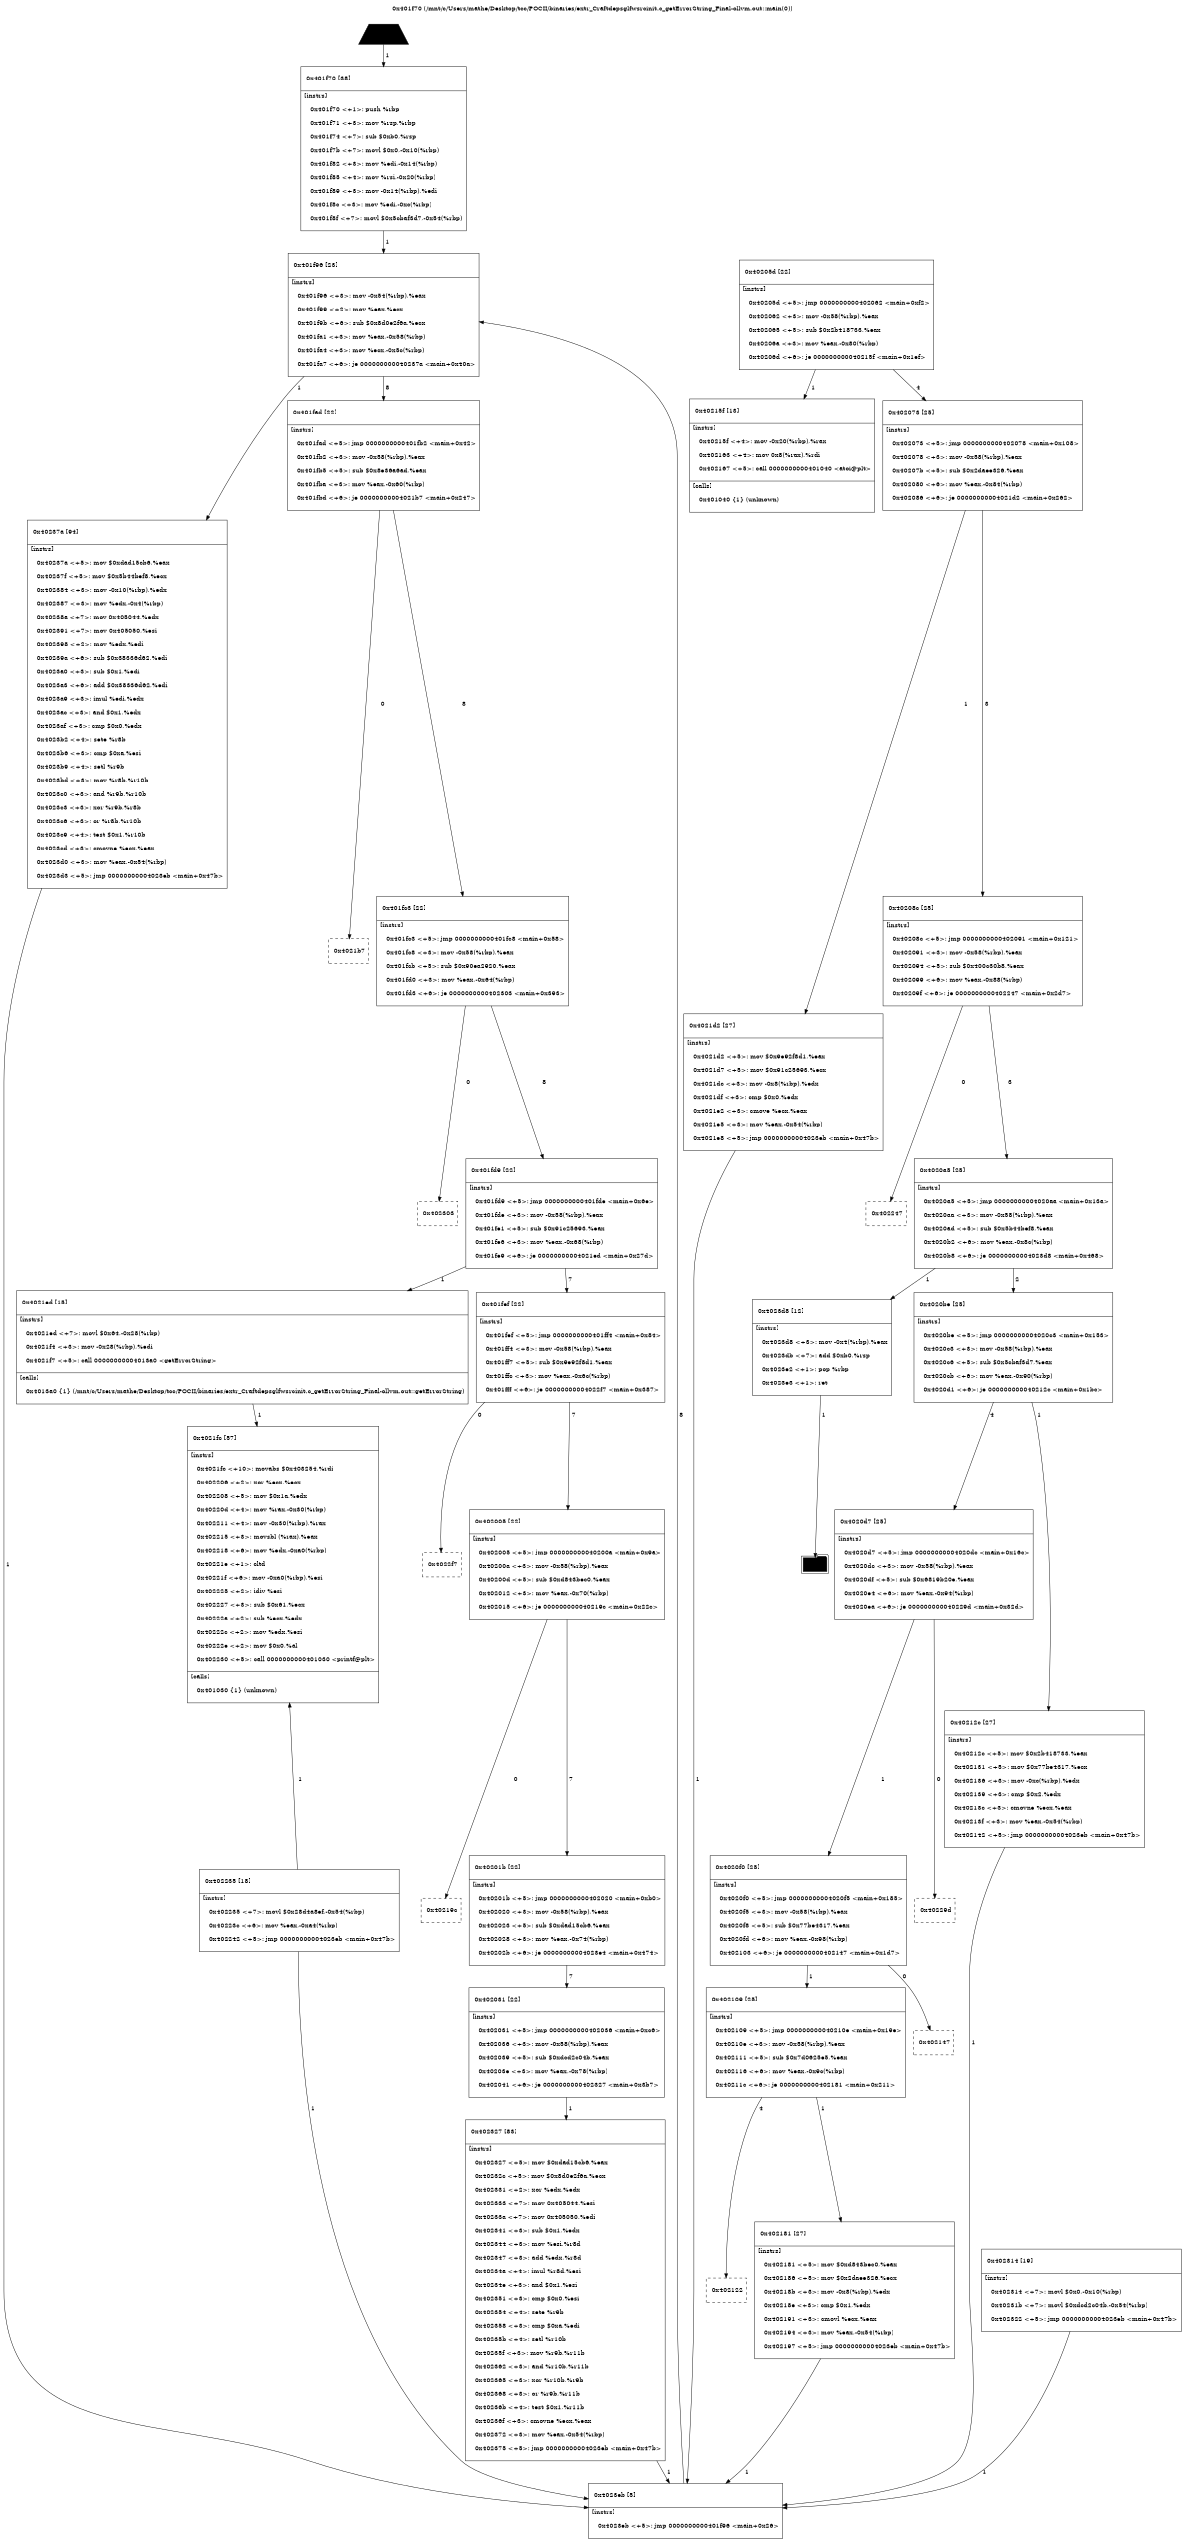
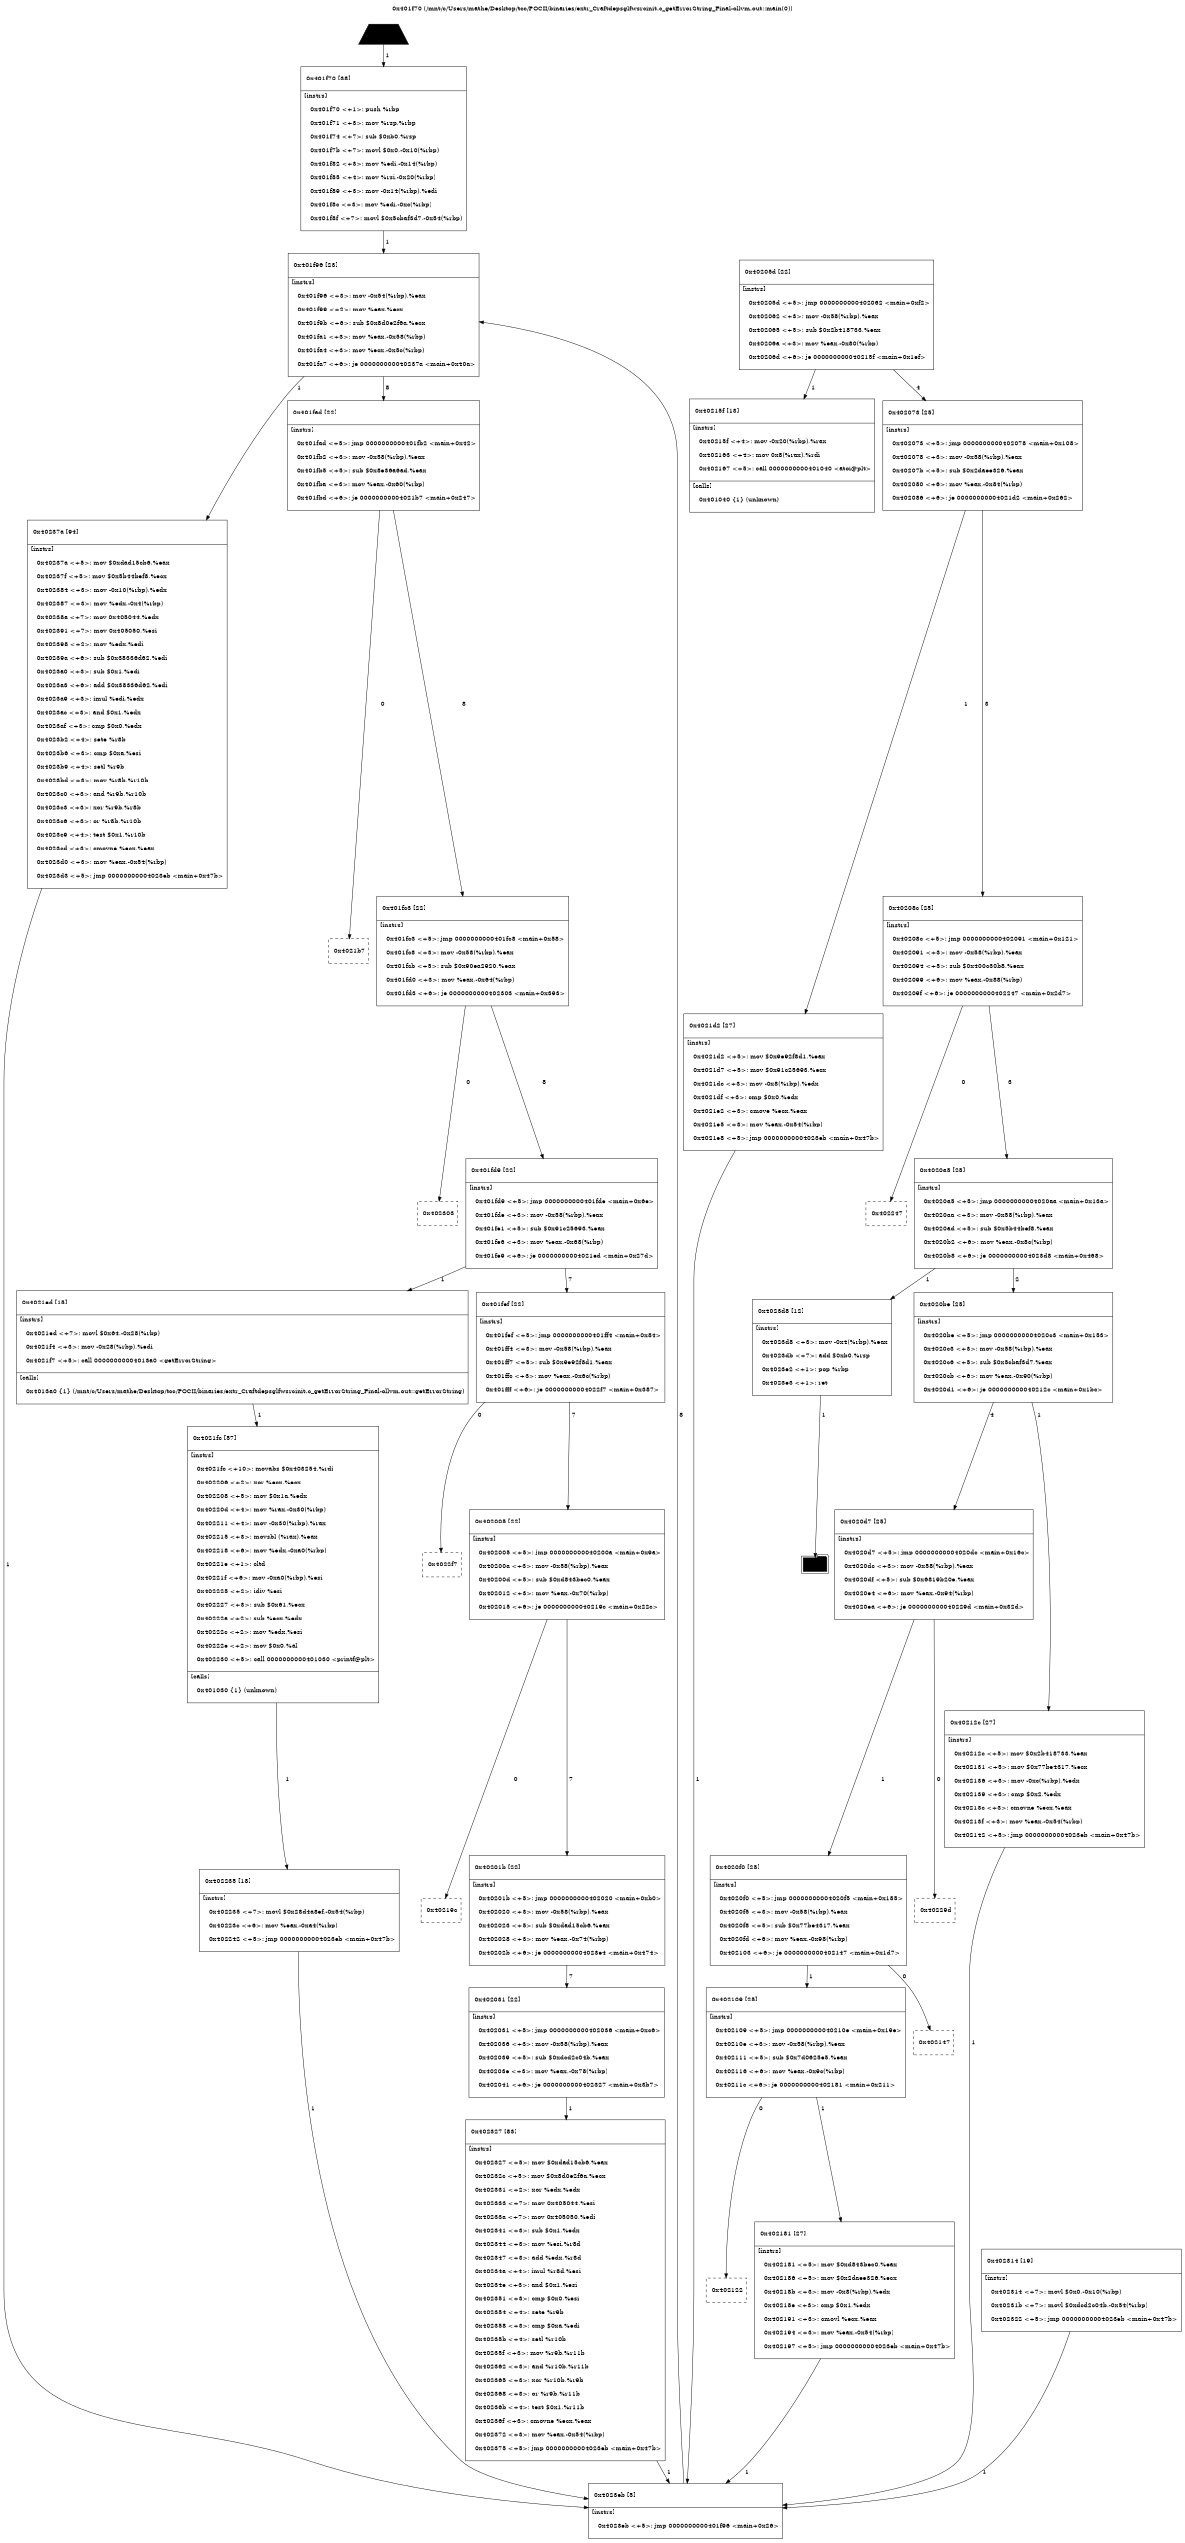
(294, 1788) -> (278, 1784)
(760, 2109) -> (760, 2109)
